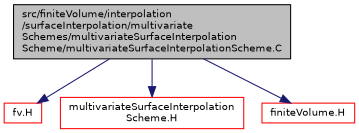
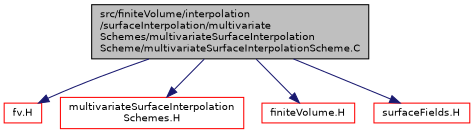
(152, 113) -> (152, 113)
none -> (422, 113)
